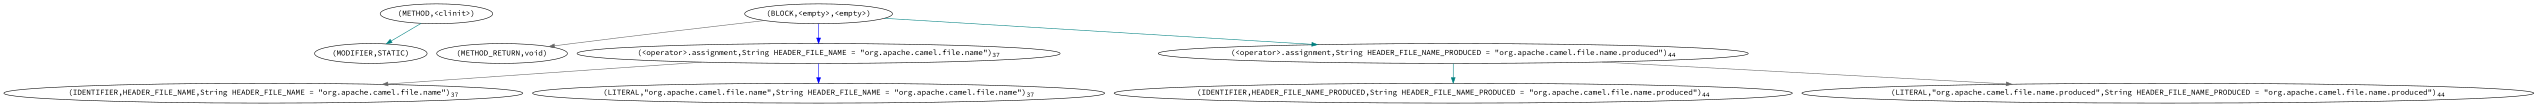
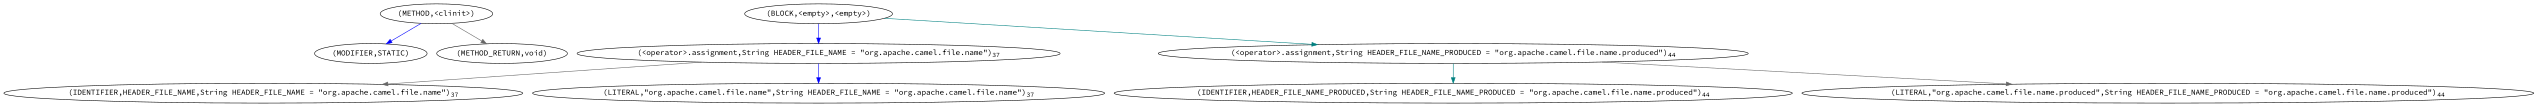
(406, 32) -> (406, 32)
(659, 33) -> (467, 32)
